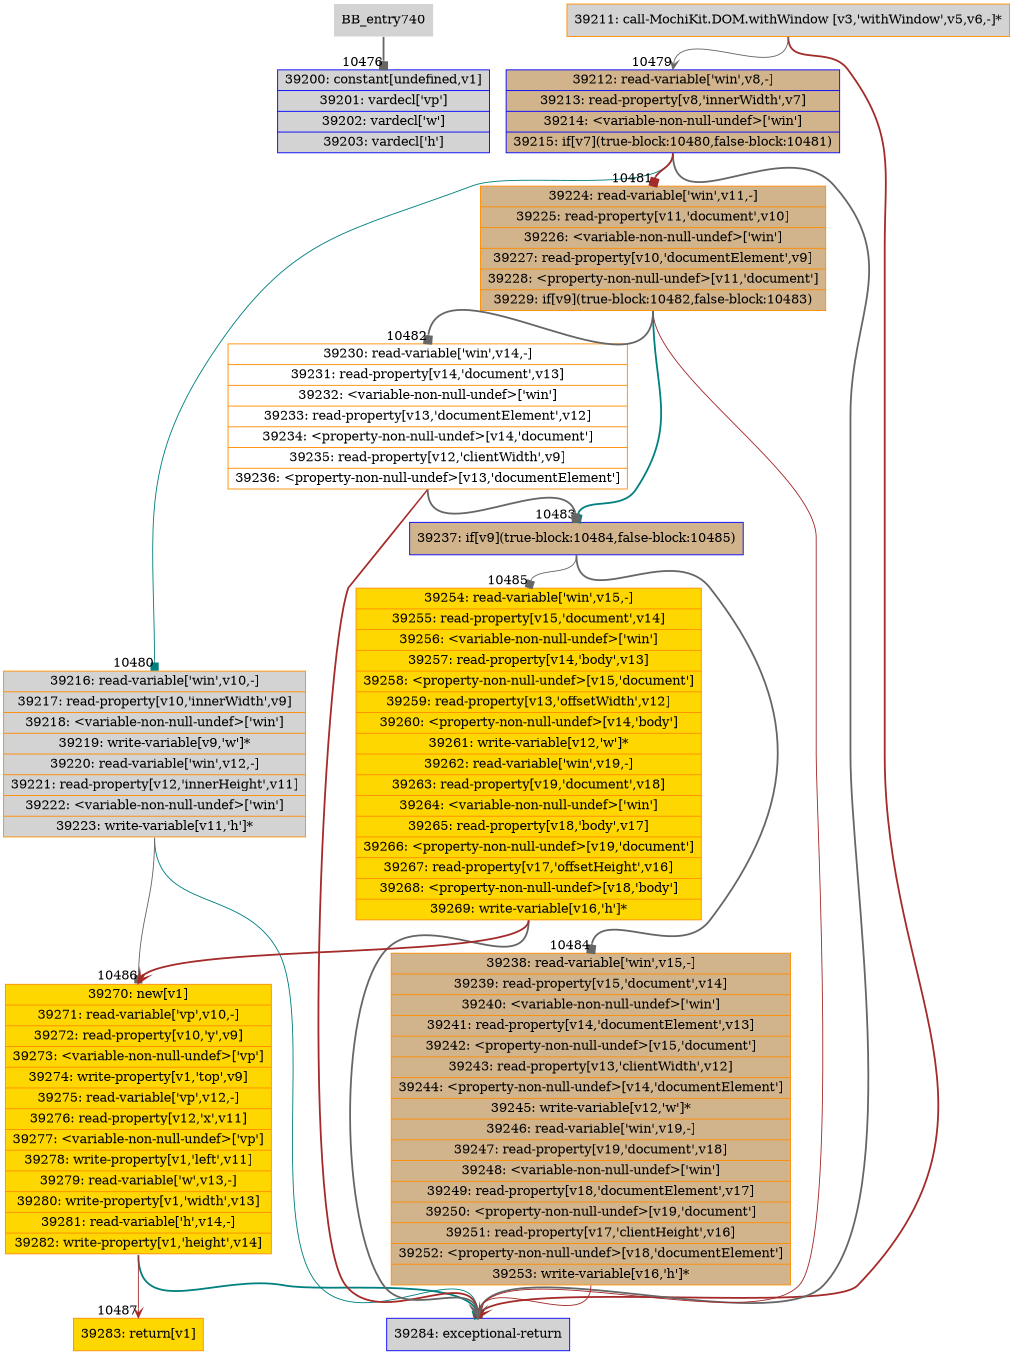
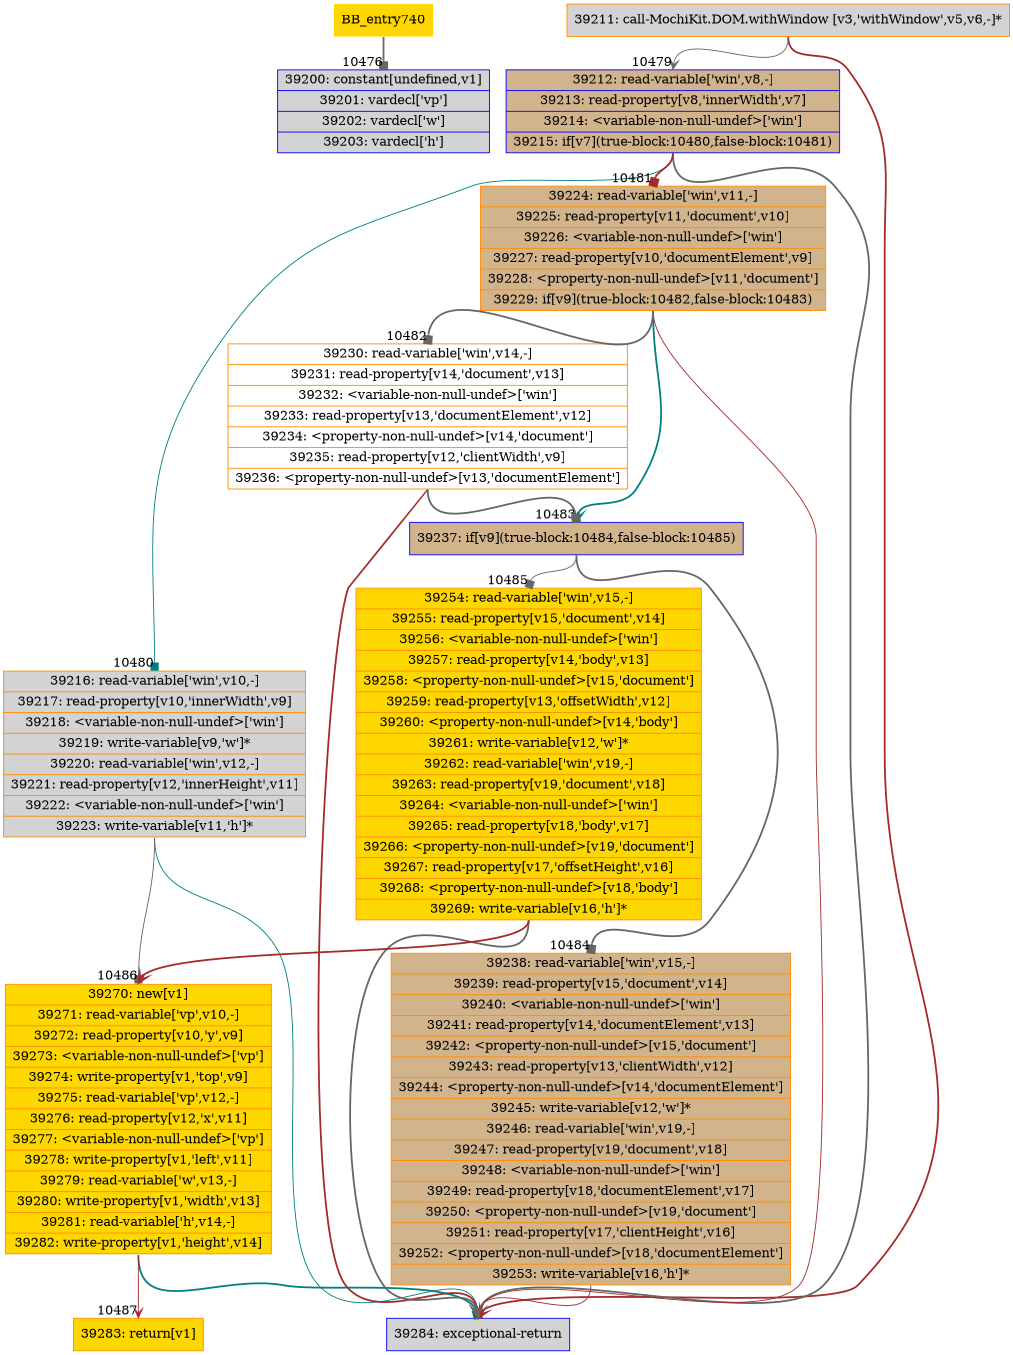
(384, 20) -> (384, 20)
(659, 435) -> (659, 435)
